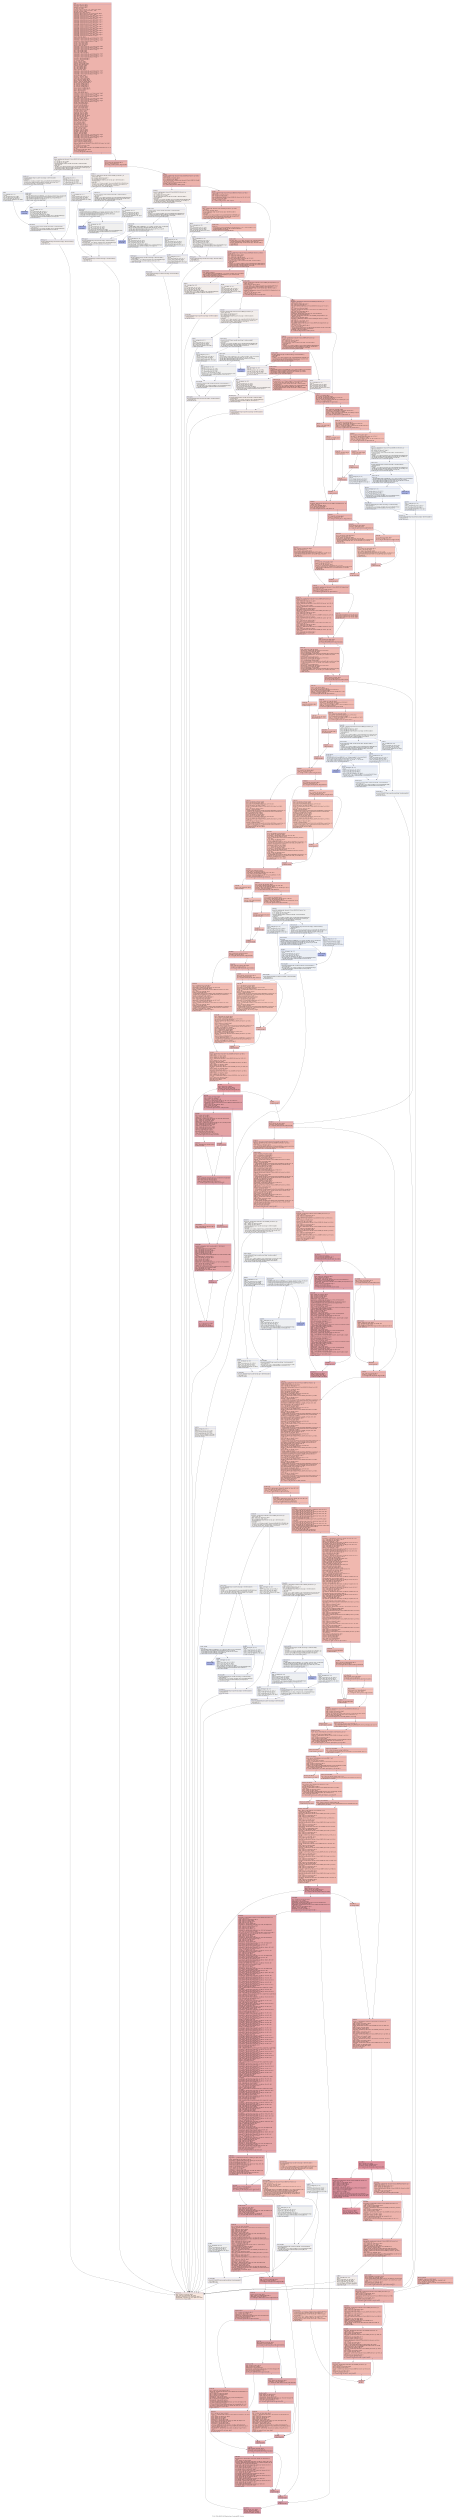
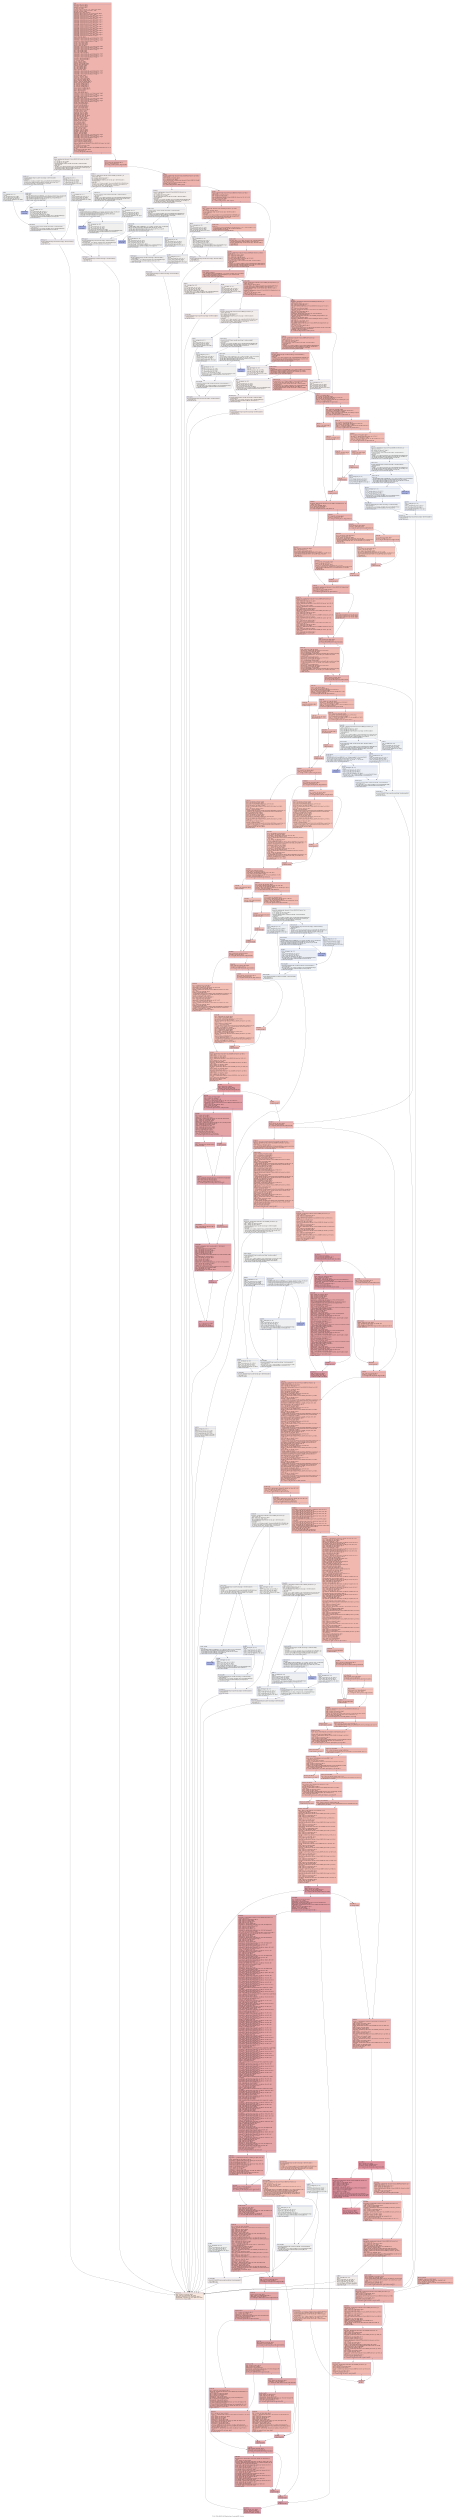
(257, 997) -> none
